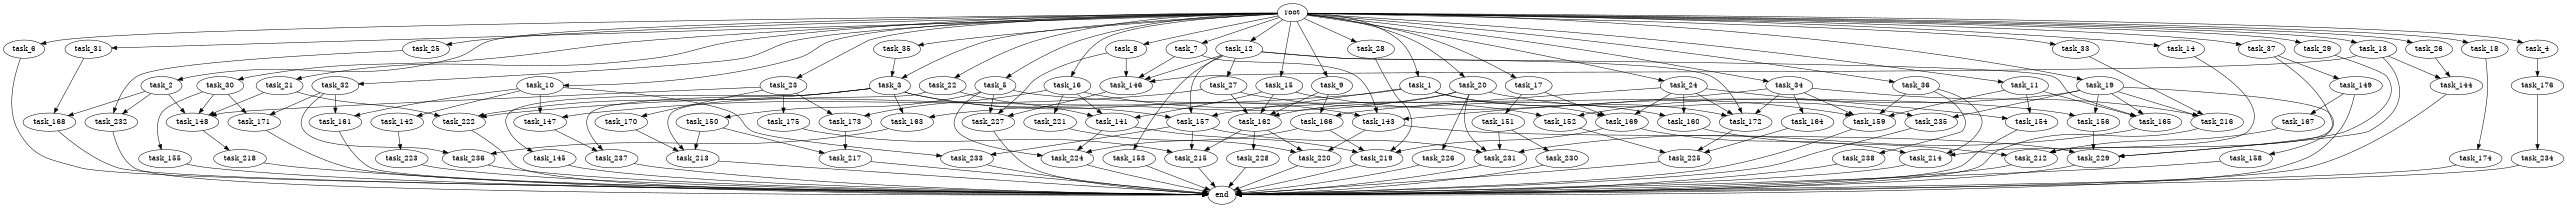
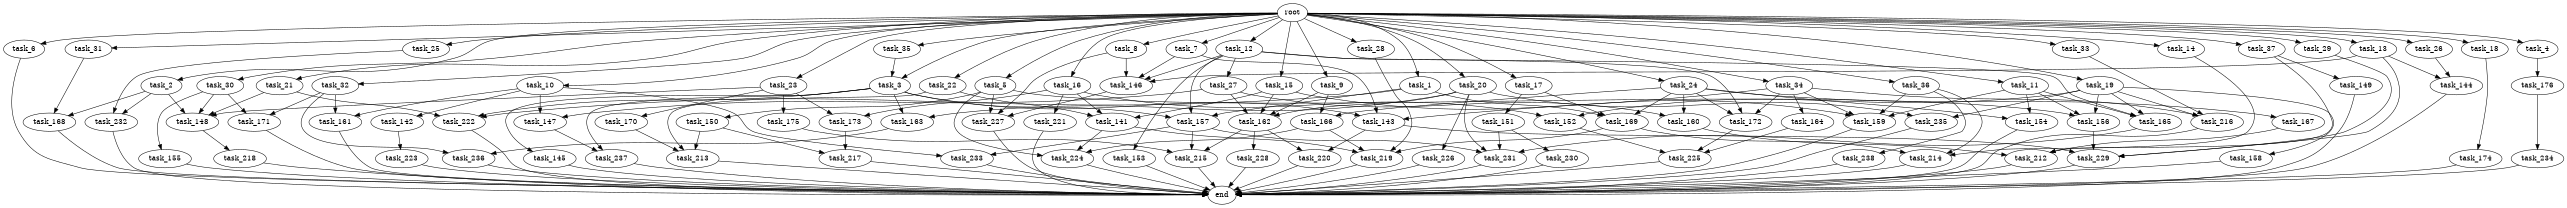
(2329, 103) -> (1988, 102)
(1578, 105) -> none
none -> (2061, 105)
(1146, 139) -> (1097, 189)
